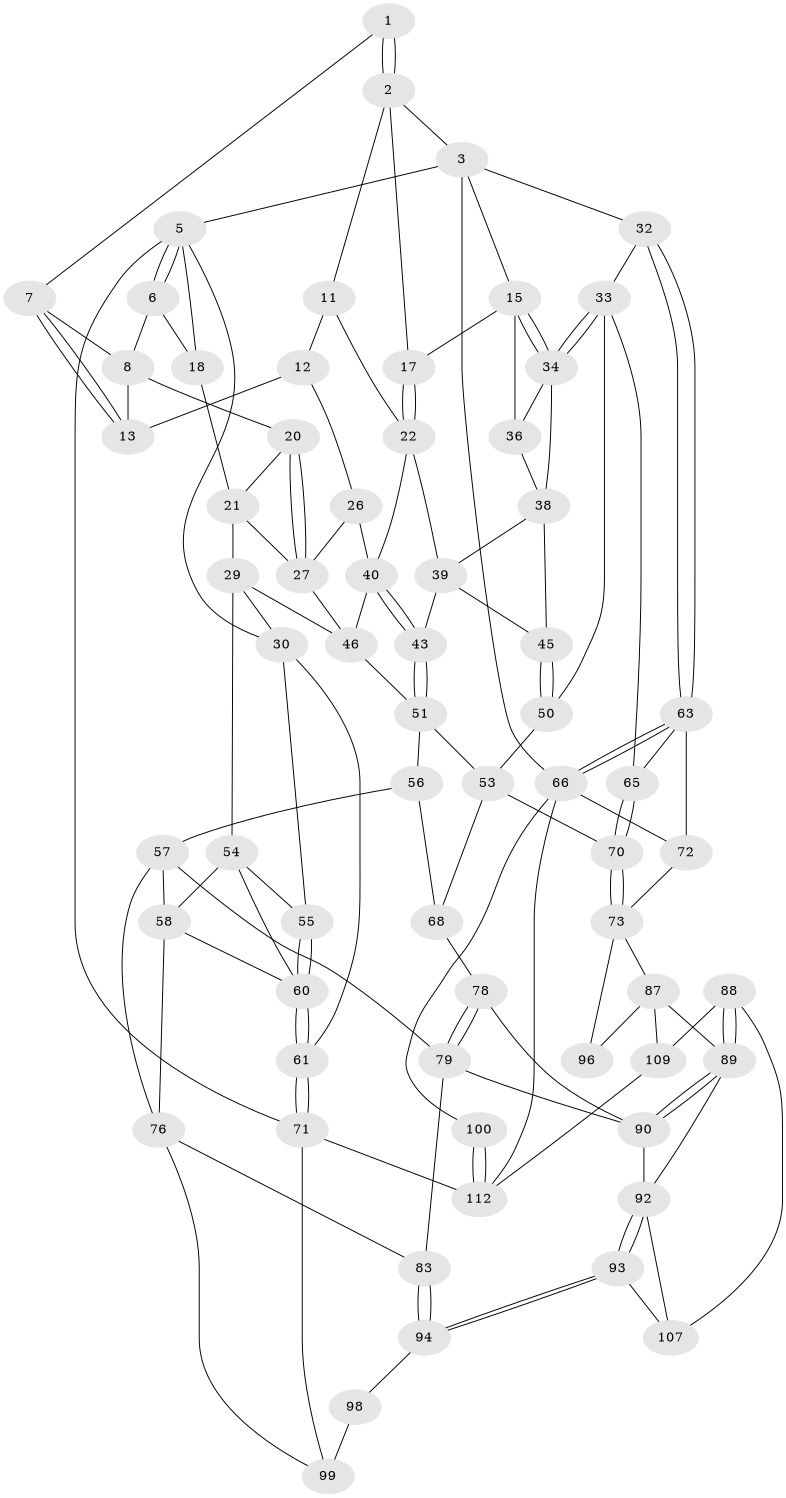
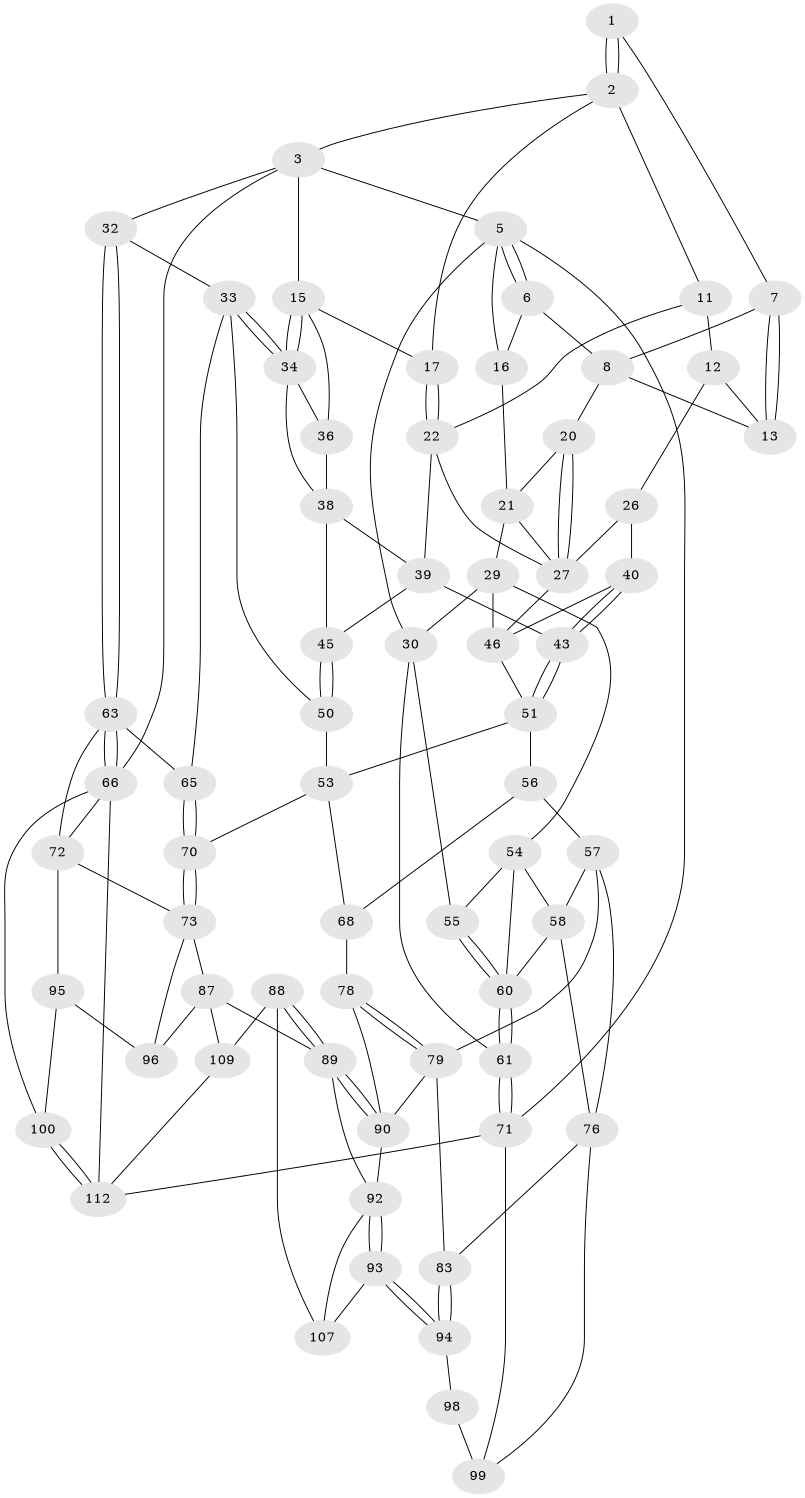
(197, 368) -> (502, 368)
(395, 507) -> (473, 524)
none -> (58, 991)
